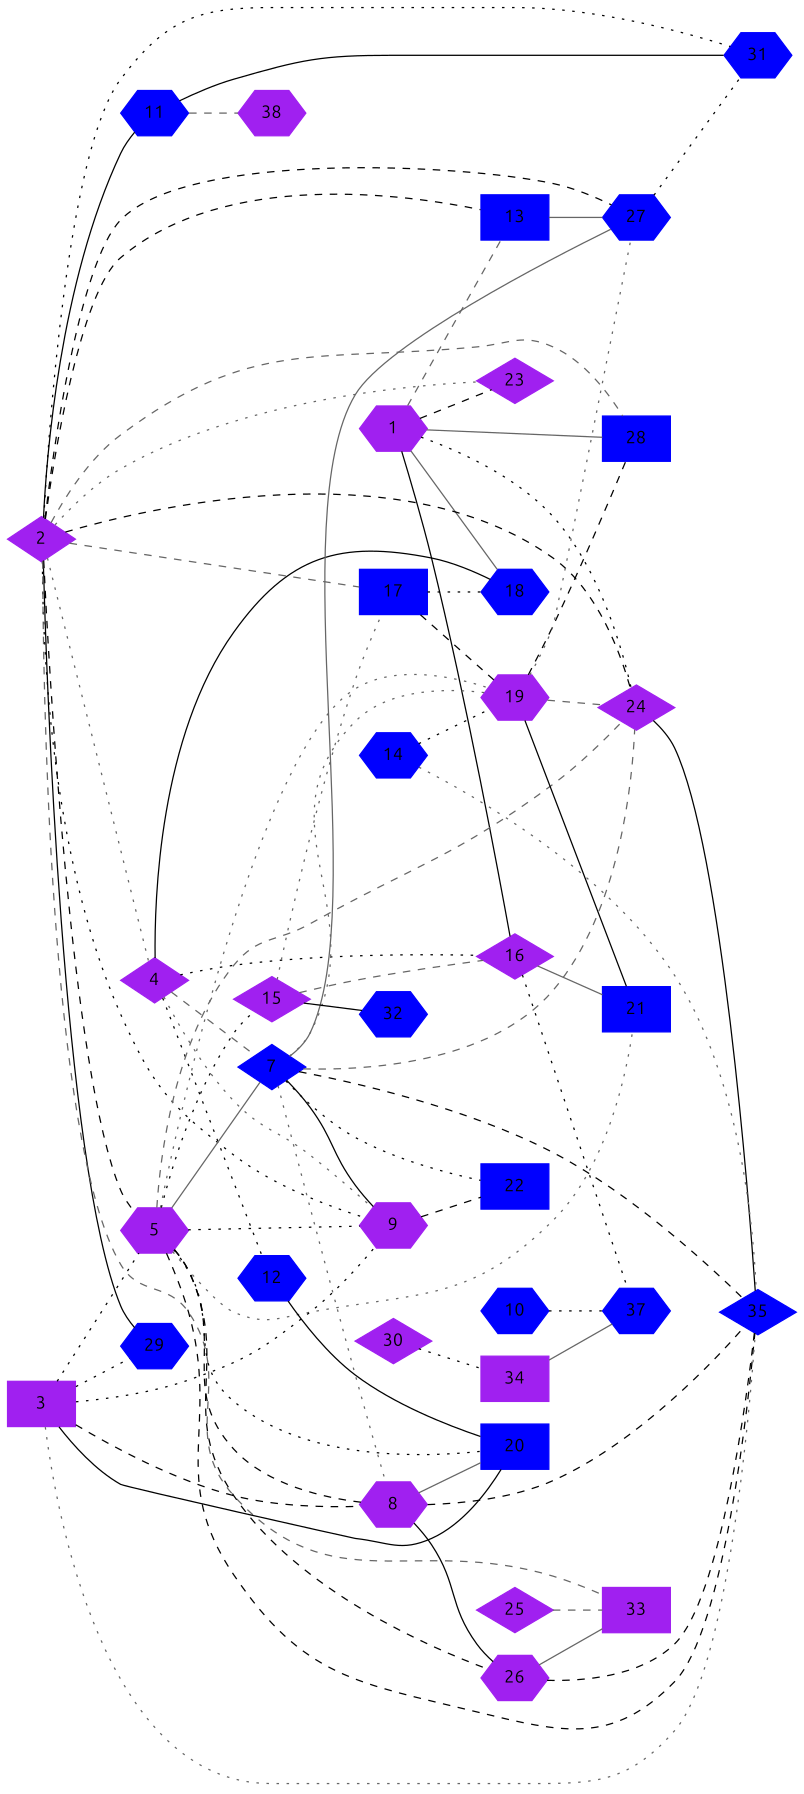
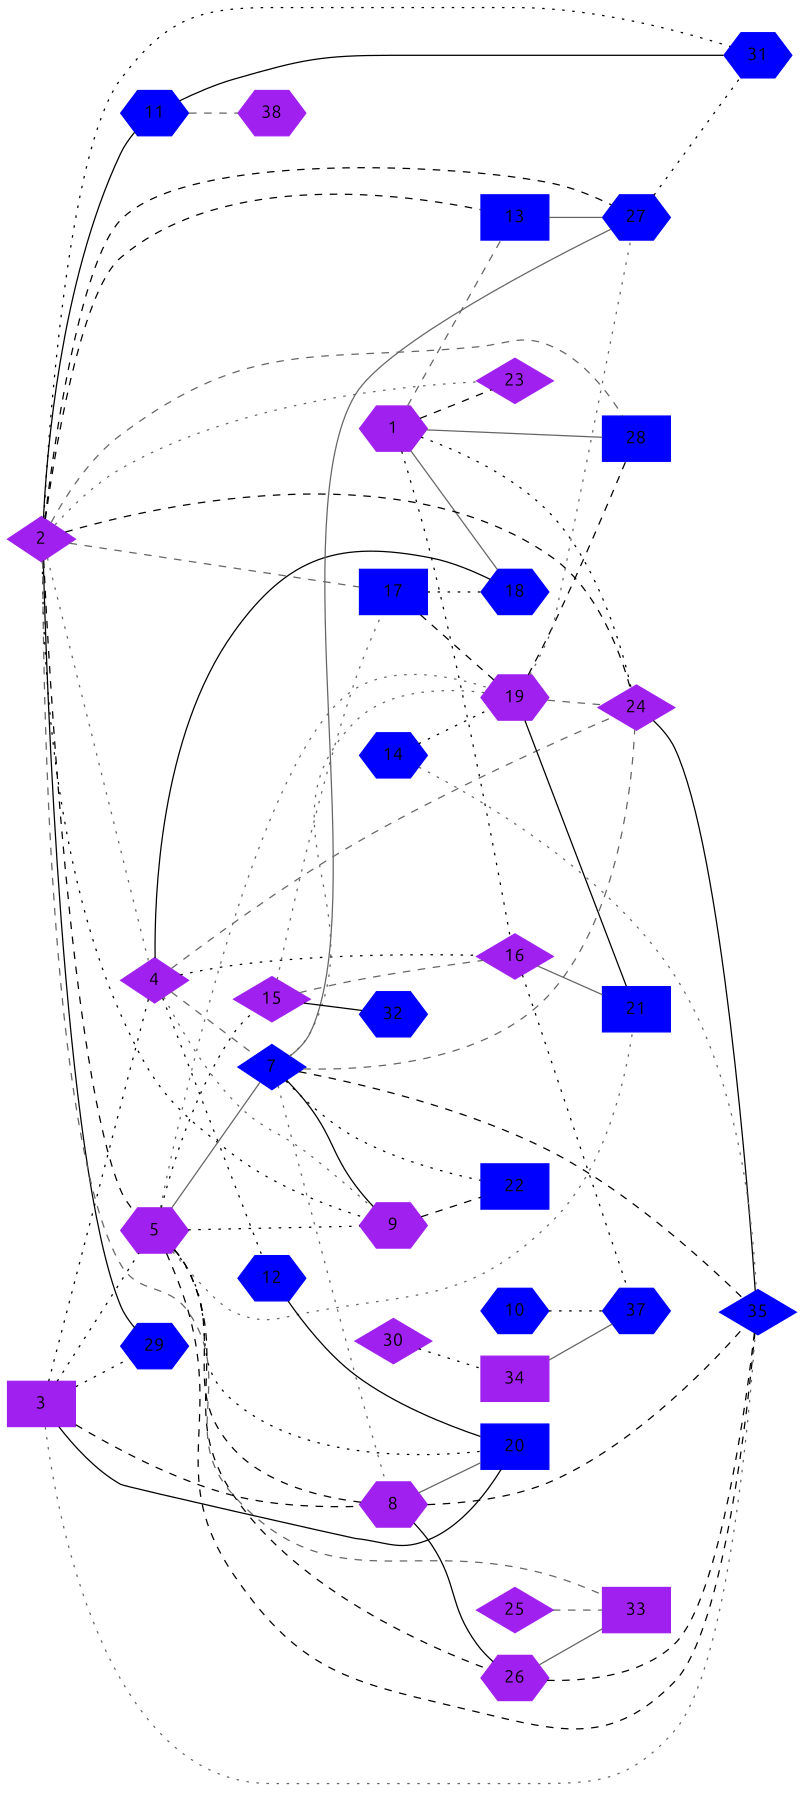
(465, 705) -> (465, 705)
(306, 926) -> (384, 827)
(243, 1358) -> (101, 1181)
